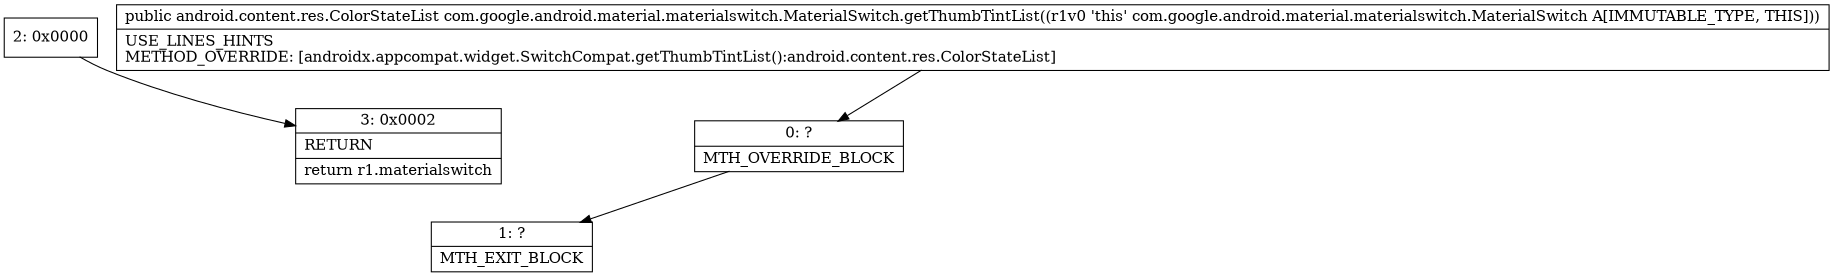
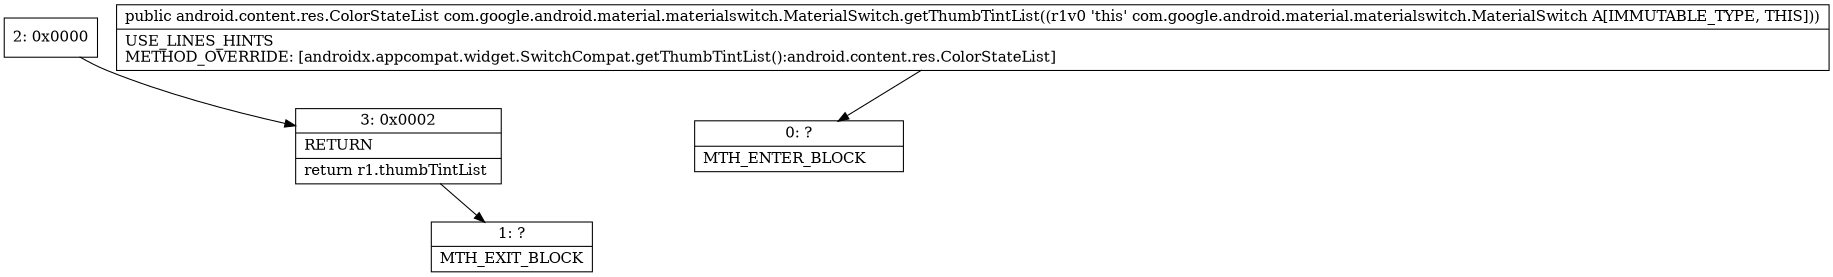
(799, 158) -> (785, 158)
(398, 171) -> (396, 171)
(660, 195) -> (458, 199)
